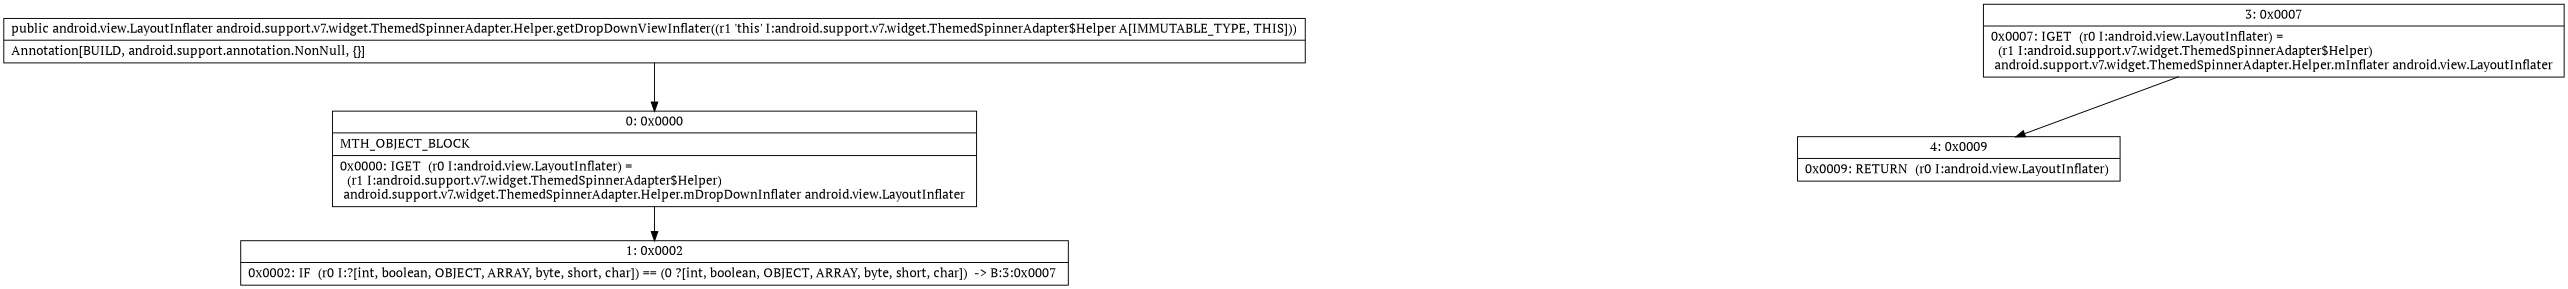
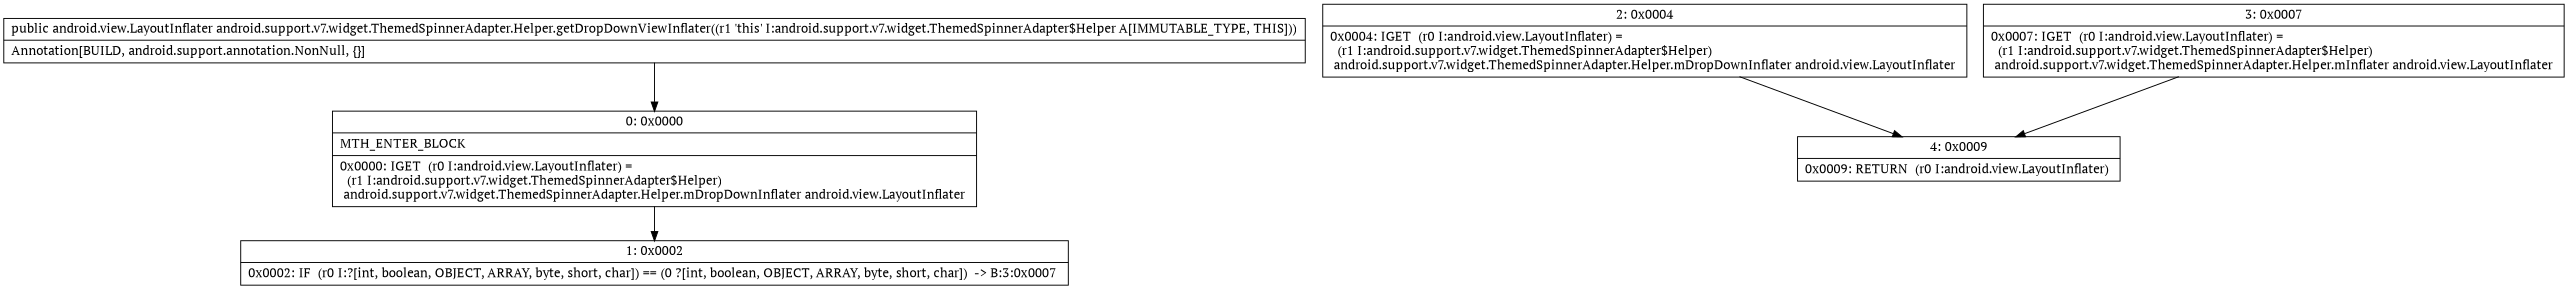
none -> (1645, 41)
(405, 144) -> (403, 144)
